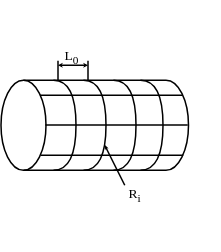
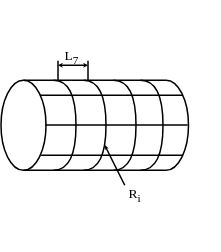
(72, 55) -> (72, 55)
